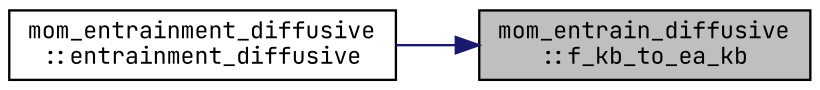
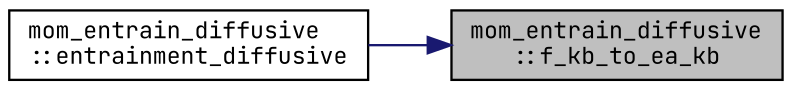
(203, 45) -> (189, 45)
